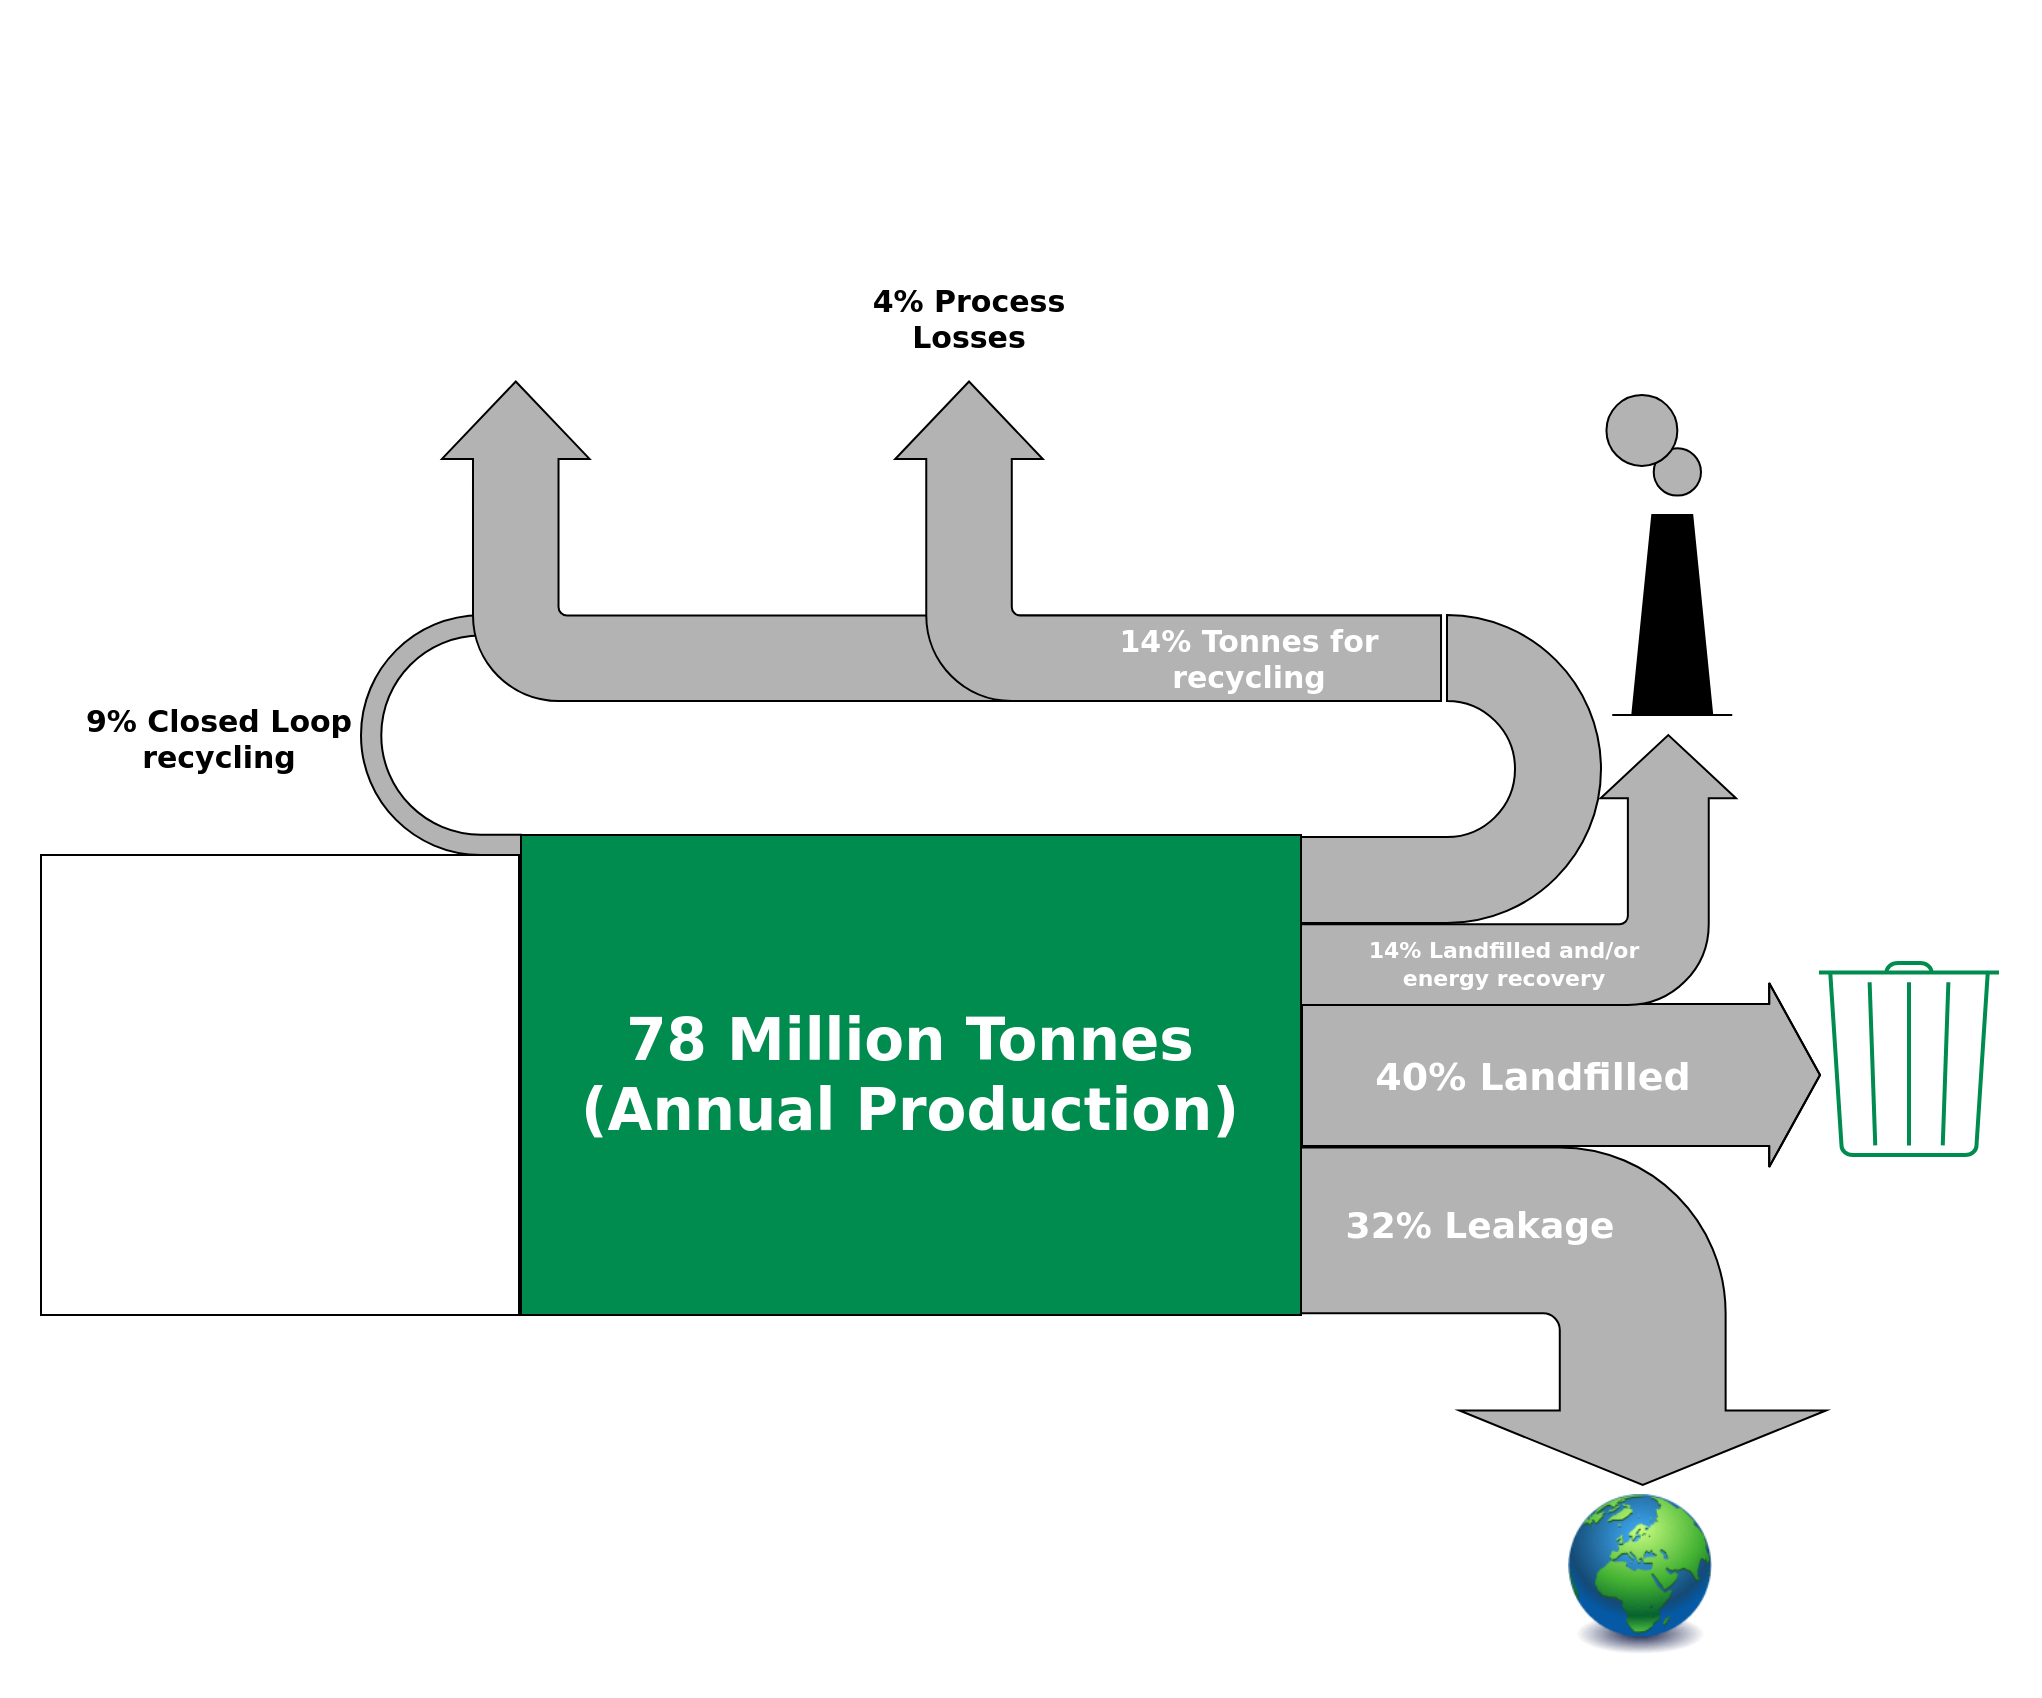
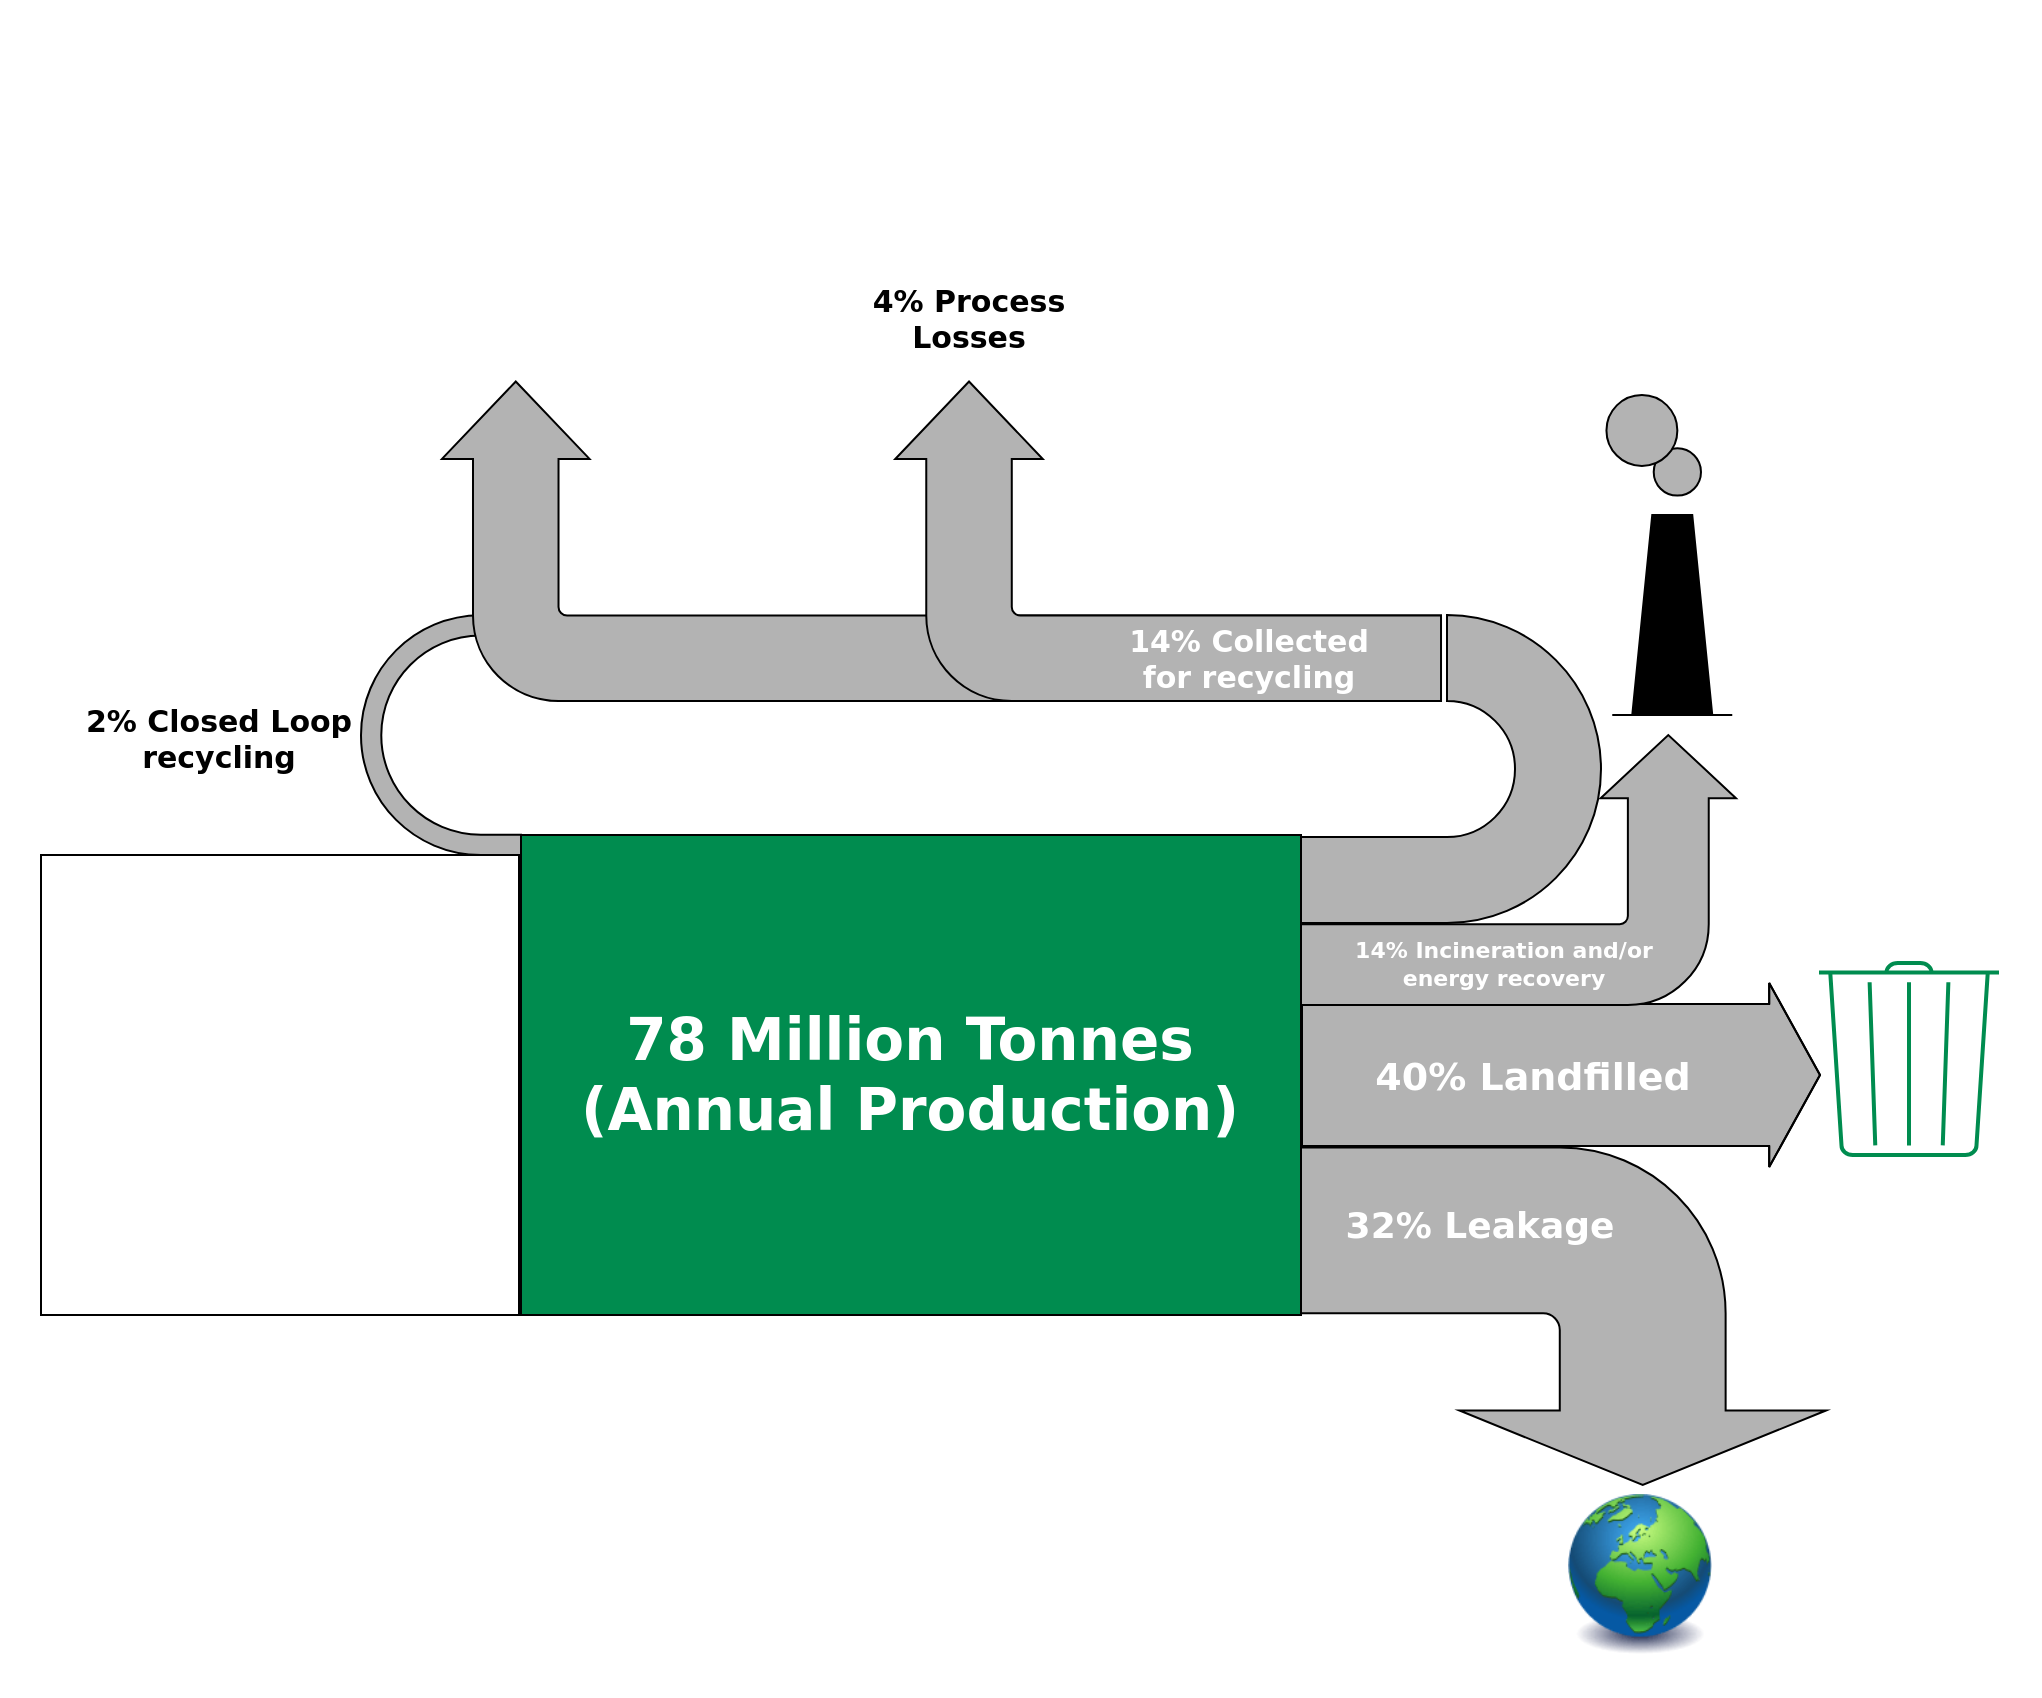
(1250, 659) -> (1250, 659)
(220, 739) -> (220, 739)
(1505, 965) -> (1505, 965)
